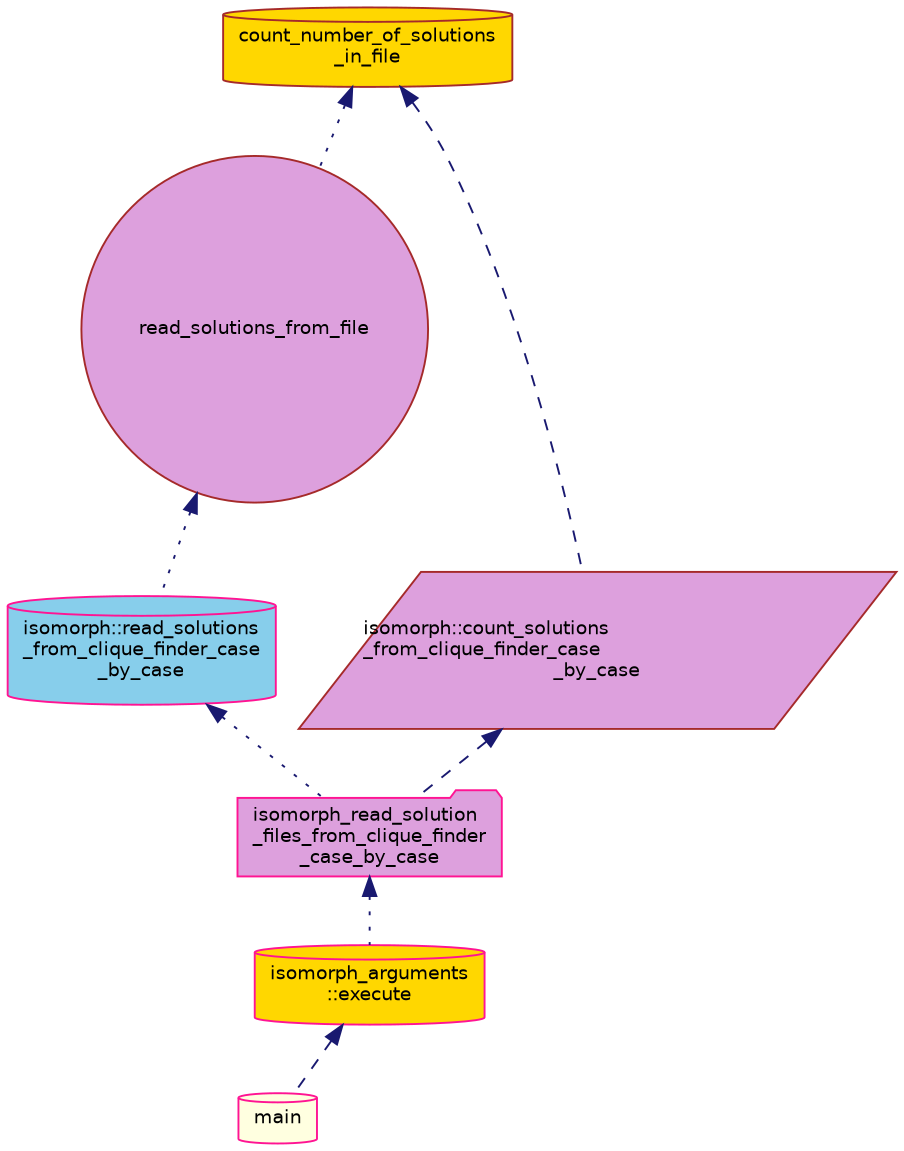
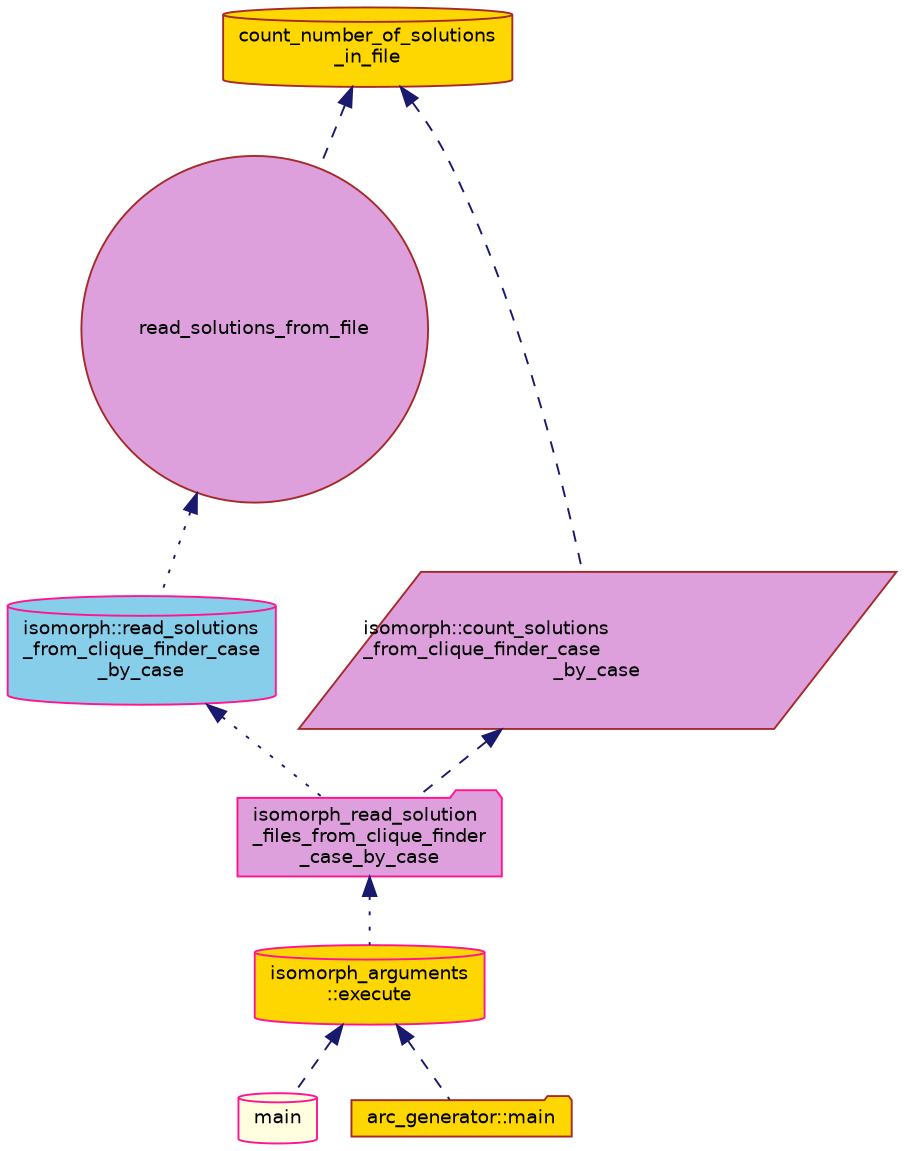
(332, 137) -> (332, 137)
none -> (462, 1118)
